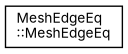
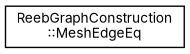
(64, 27) -> (95, 27)
